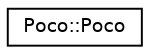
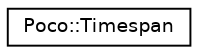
(75, 27) -> (99, 27)
